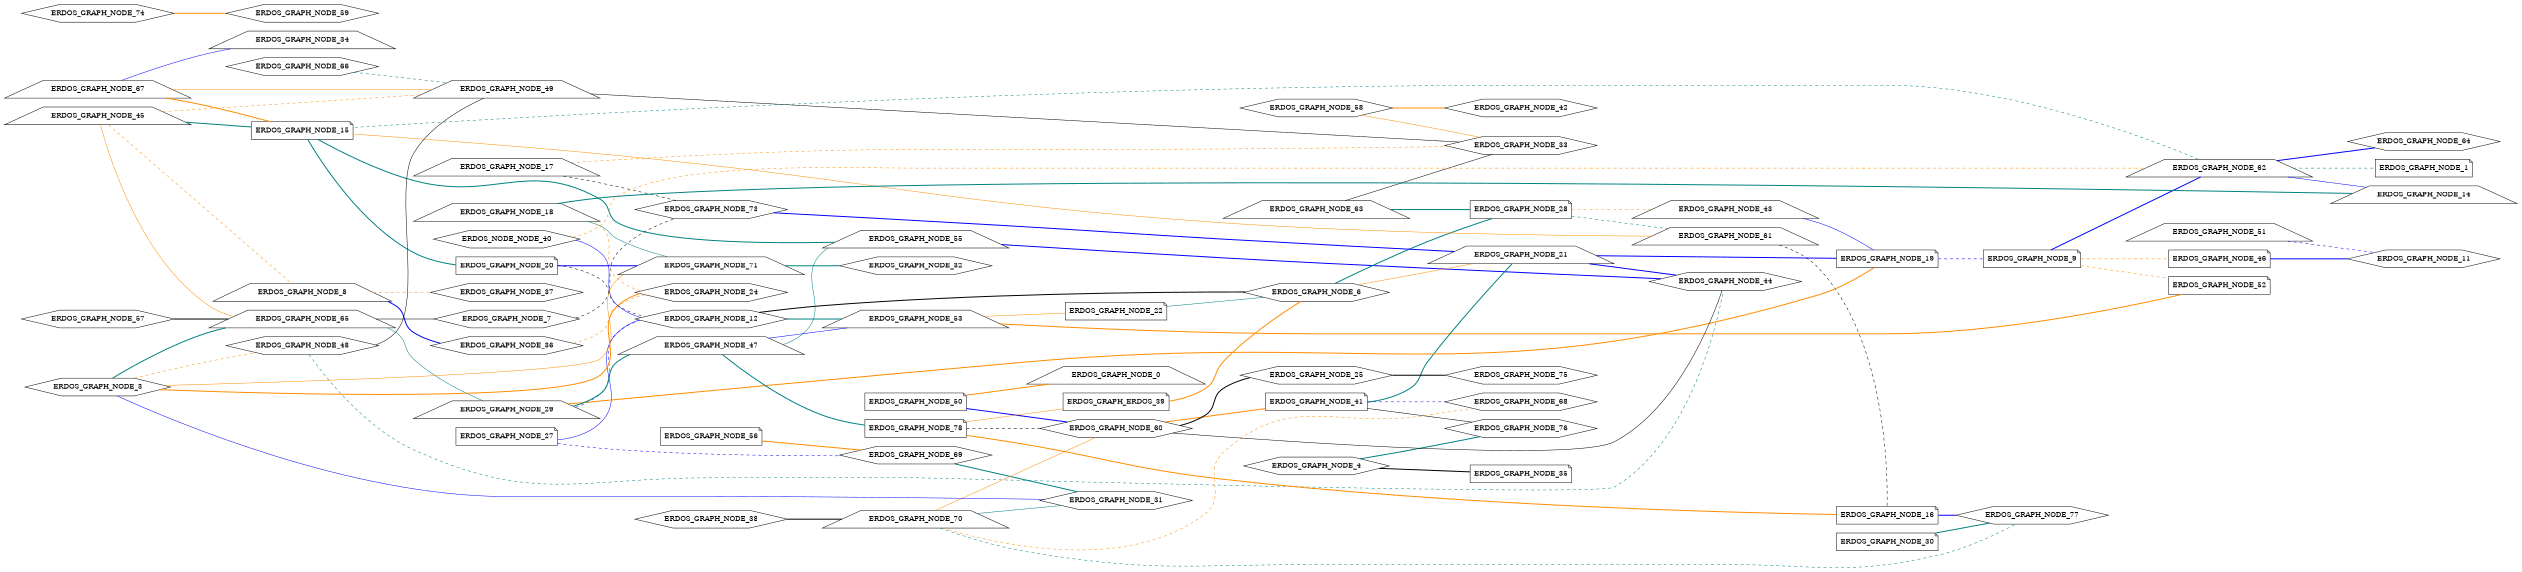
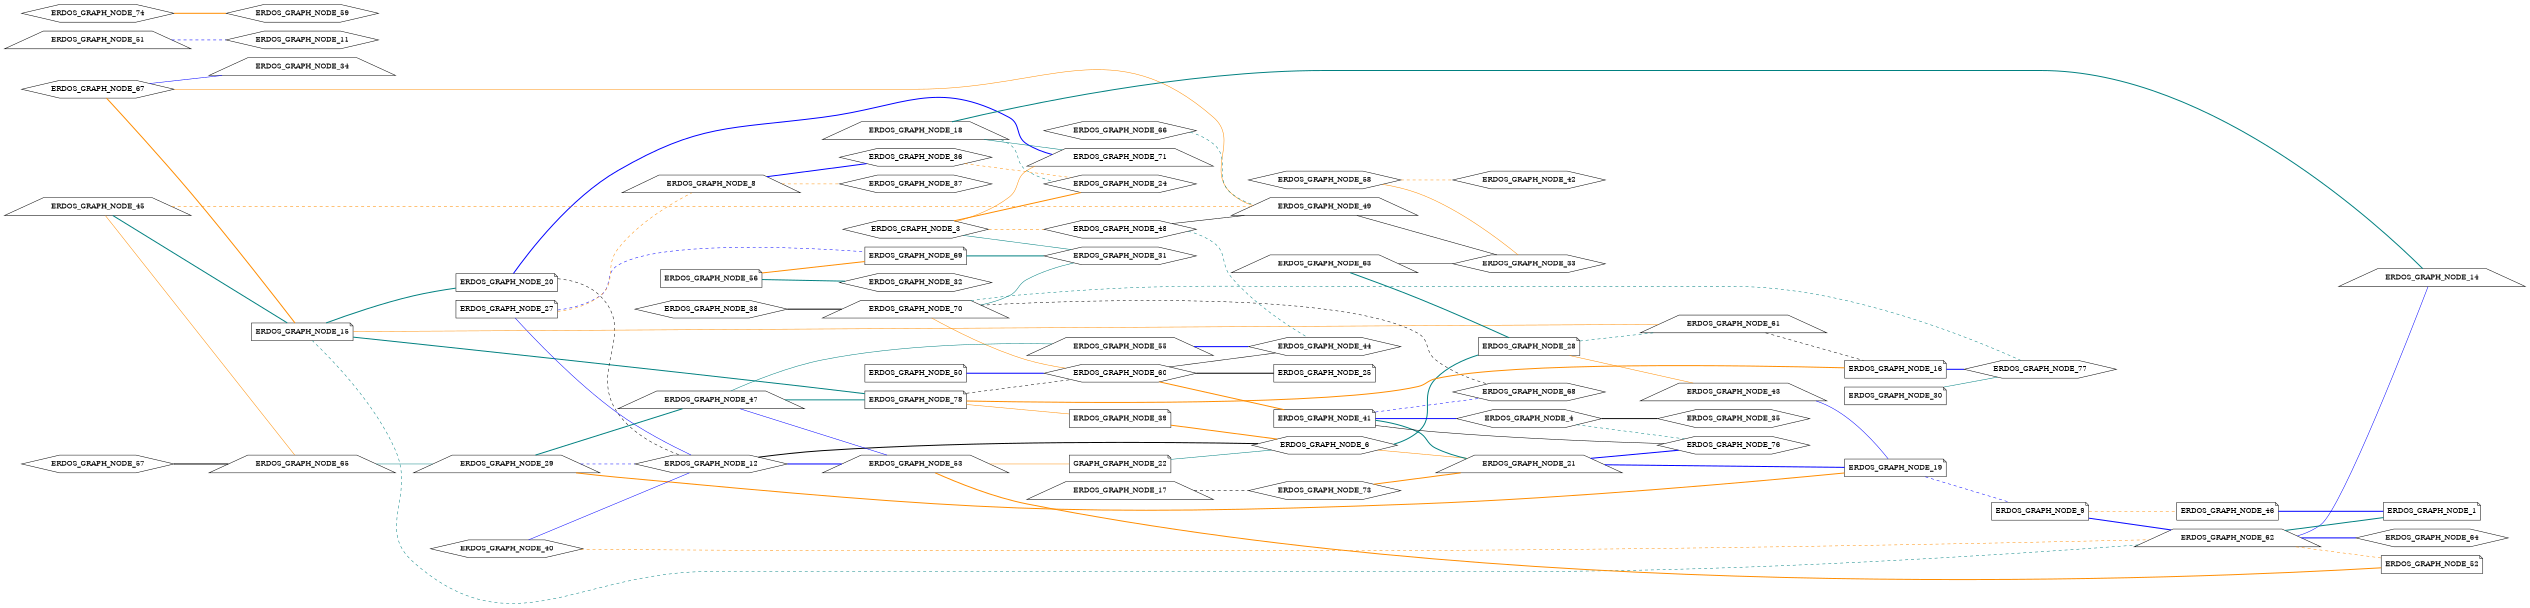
(98, 89) -> (98, 89)
(1419, 108) -> (1427, 180)
(1010, 149) -> none
(2334, 168) -> (2334, 524)
(580, 190) -> (596, 363)
(200, 204) -> (617, 251)
(1612, 210) -> (1631, 369)
(1114, 232) -> (1417, 479)
(507, 239) -> (507, 549)
(609, 257) -> (1022, 166)
(2309, 259) -> (2326, 511)
(810, 266) -> (804, 280)
(1633, 269) -> (1635, 454)
(2125, 272) -> (2339, 552)
(1116, 311) -> (1120, 464)
(507, 319) -> none
(817, 319) -> (815, 464)
(167, 349) -> none
(1116, 375) -> none
(1316, 375) -> (1325, 373)
(1521, 375) -> none
(1116, 402) -> (1120, 419)
none -> (1416, 419)
(1405, 451) -> (1631, 432)
(916, 455) -> (916, 256)
(1521, 474) -> (1734, 419)
(1215, 490) -> (1246, 303)
(573, 497) -> (1017, 242)
(1963, 528) -> (1971, 382)
